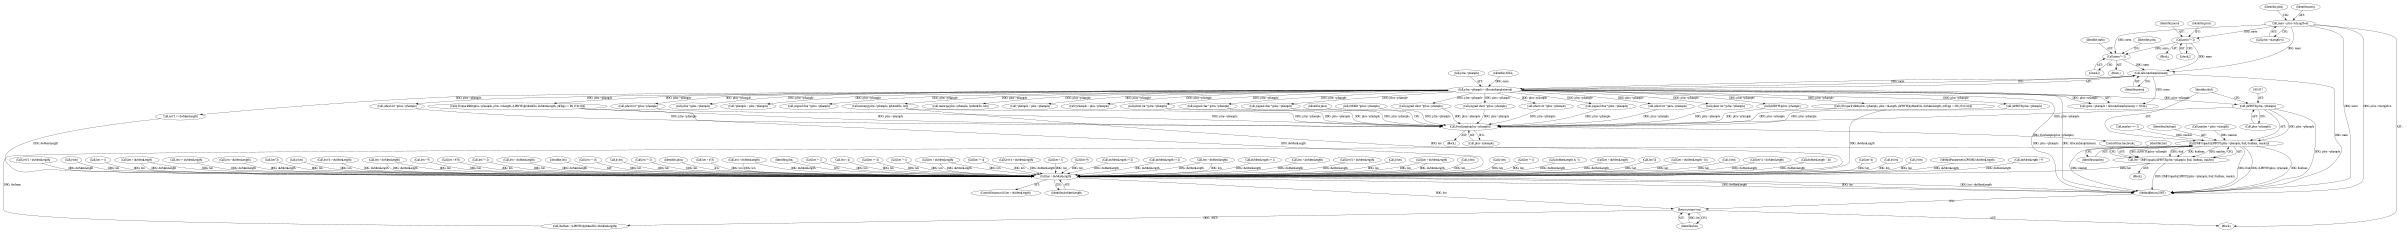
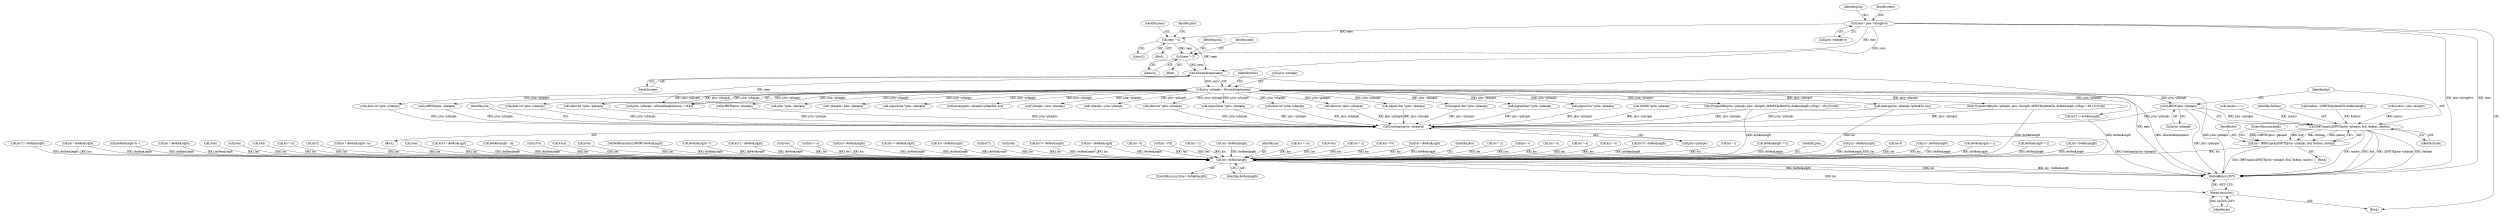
(1502, 82) -> (1241, 82)
(1827, 84) -> none
(2258, 90) -> none
(1801, 131) -> (1822, 133)
(2093, 160) -> (2431, 143)
(1151, 218) -> (2211, 186)
